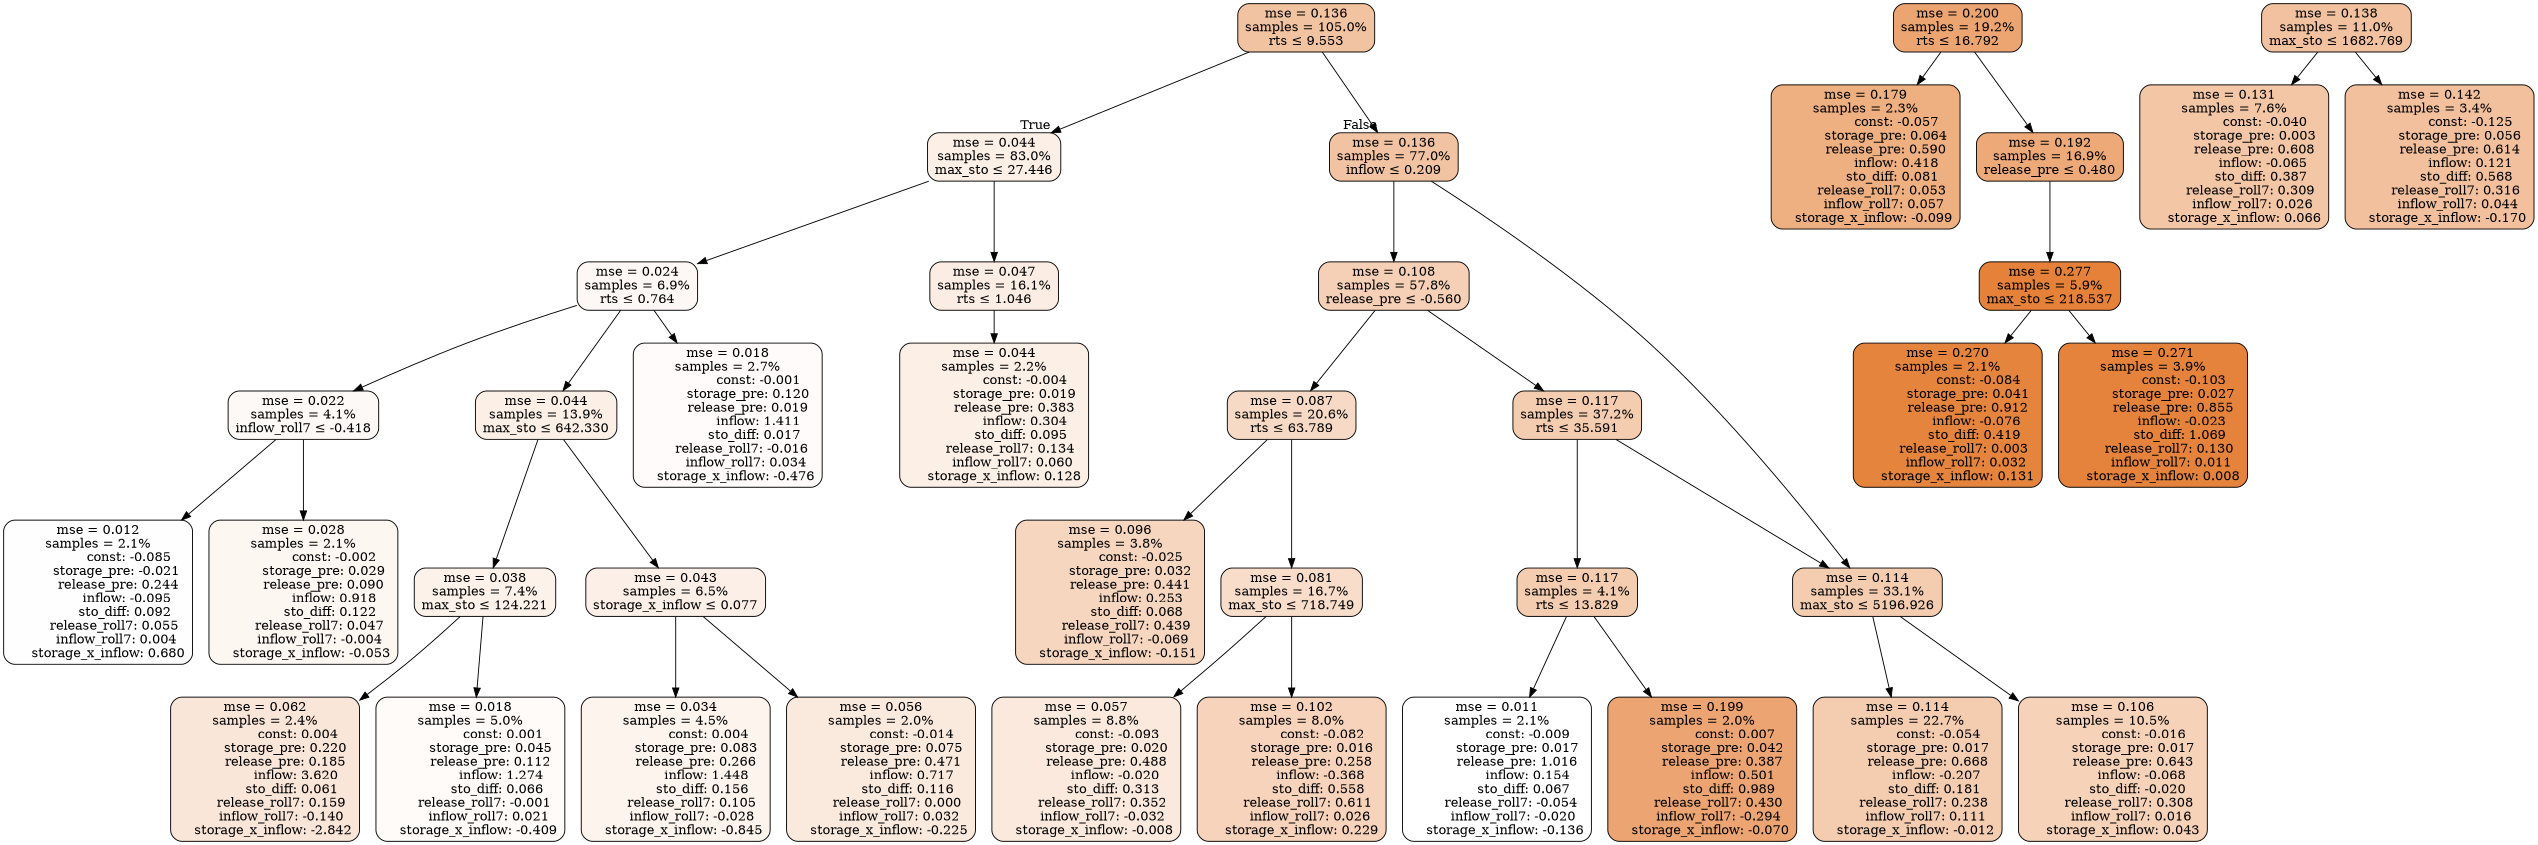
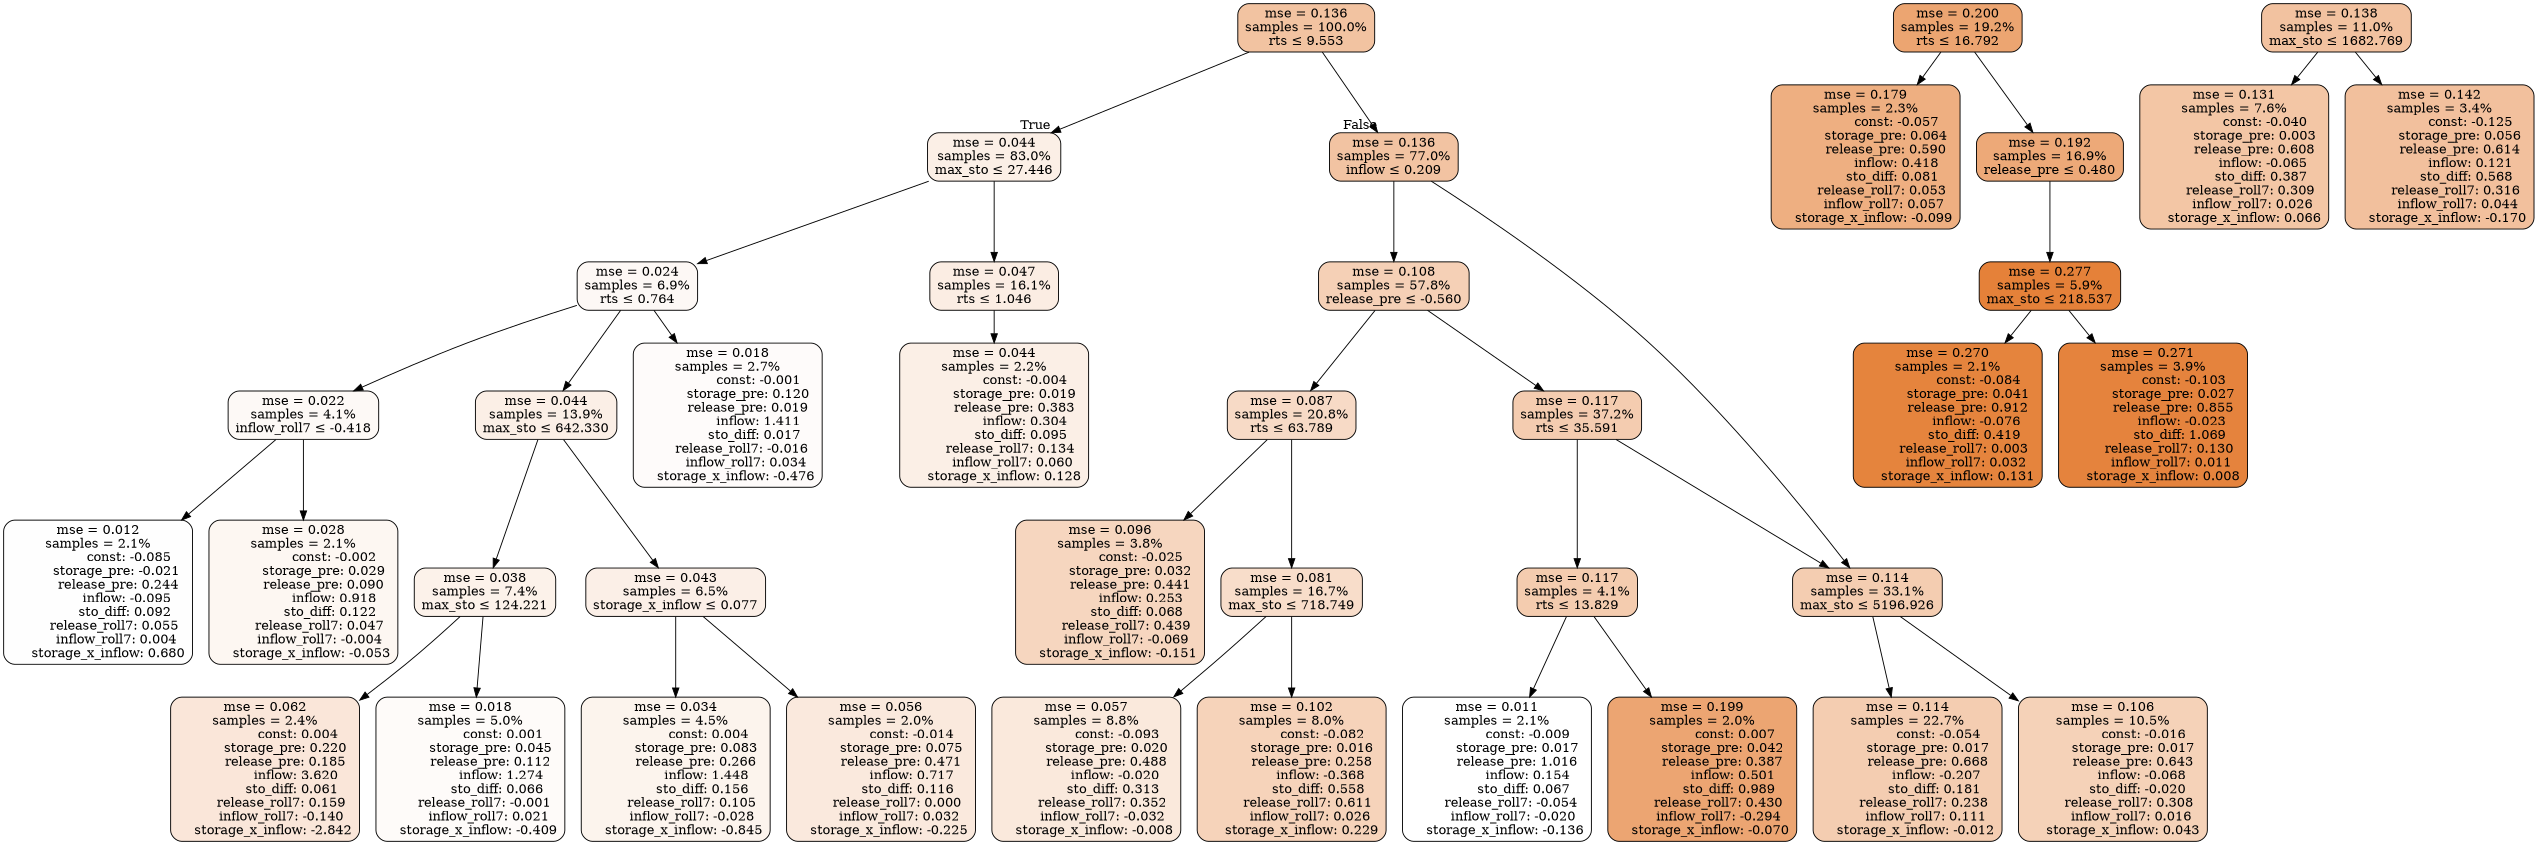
(1306, 28) -> (1306, 28)
(1292, 415) -> (1292, 415)
